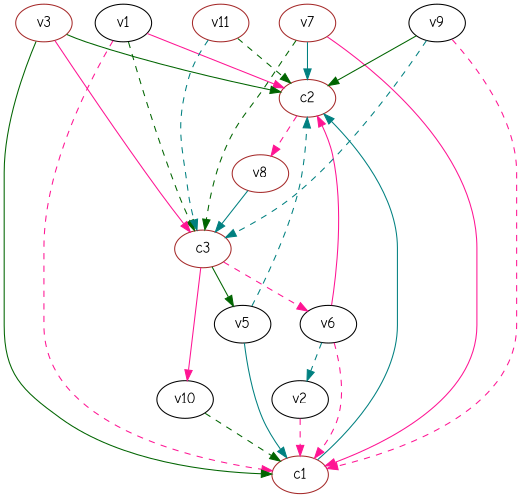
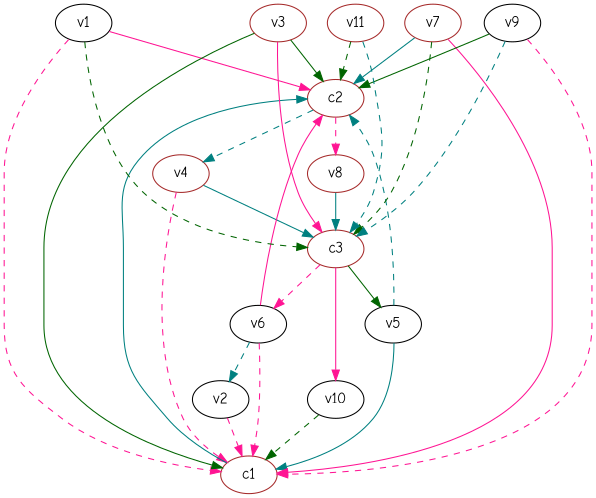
none -> (181, 174)
